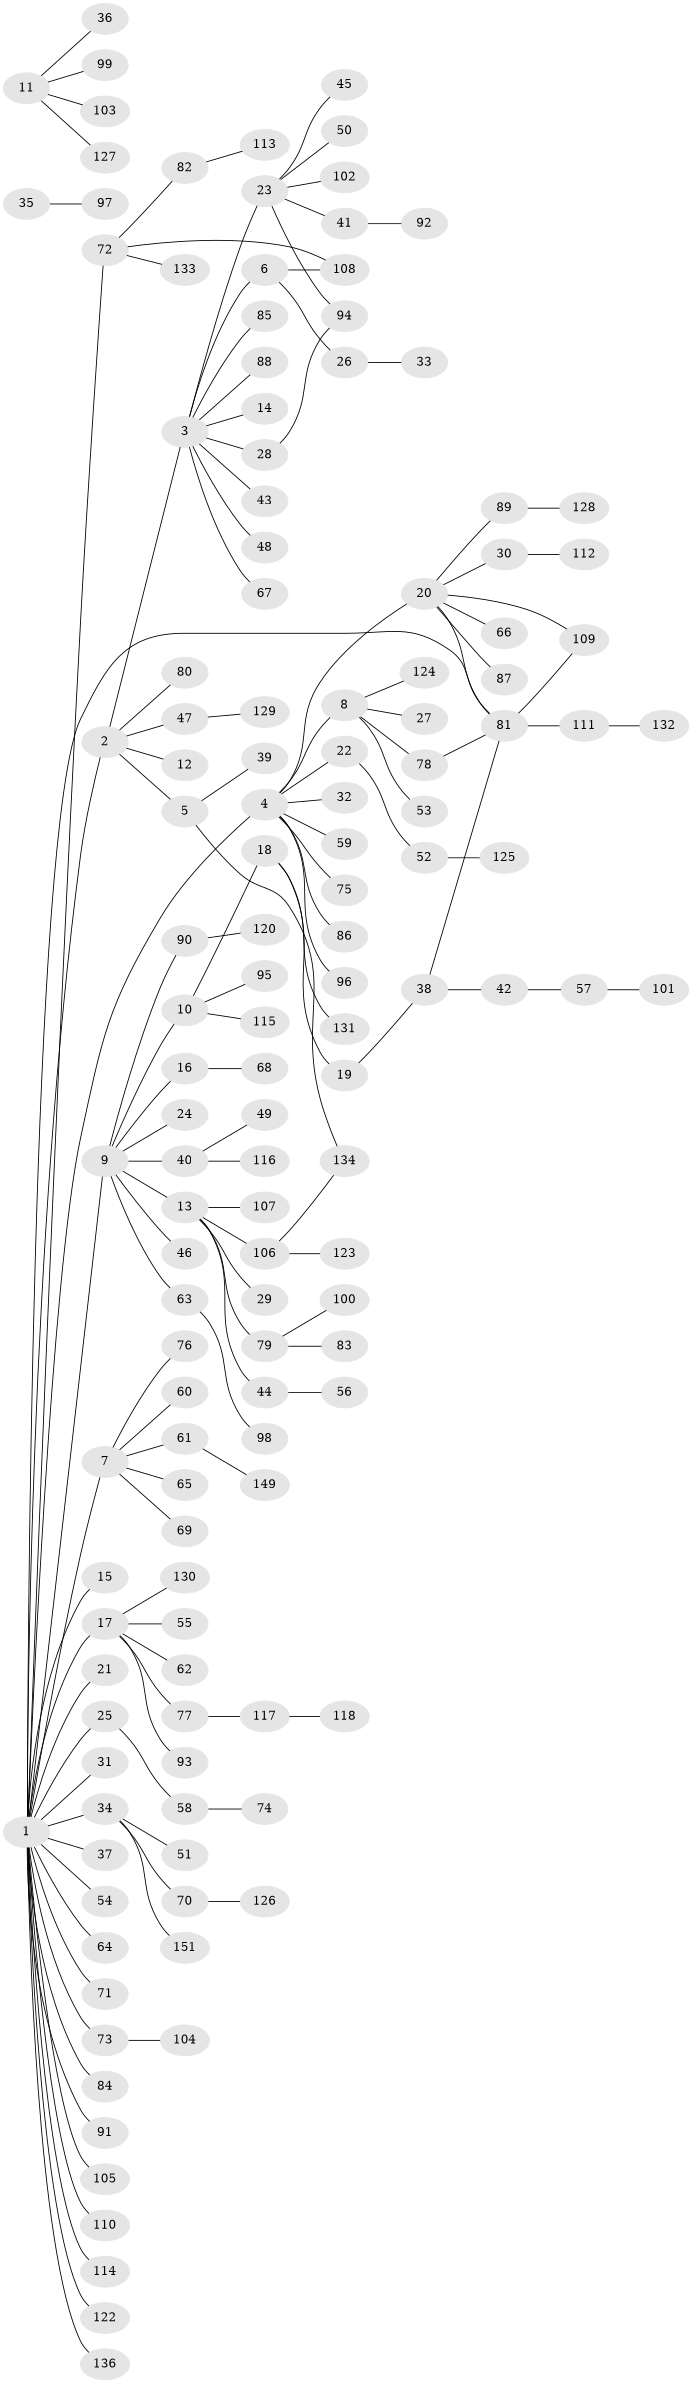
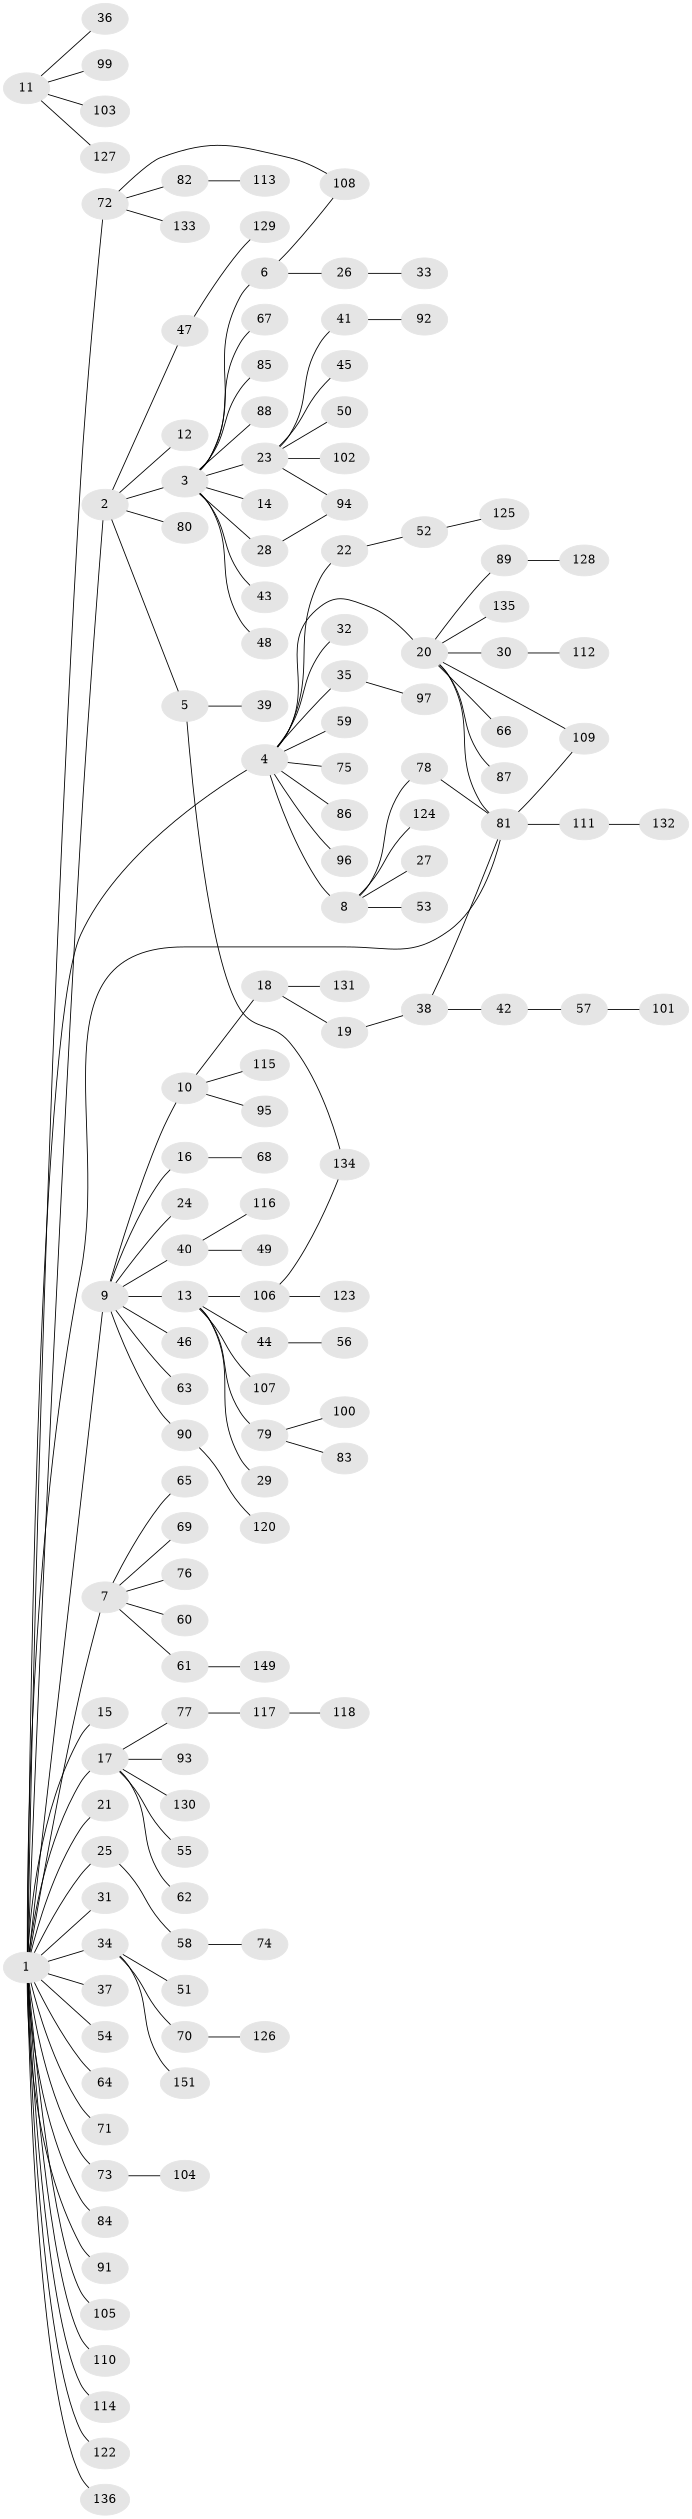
none -> (504, 607)
none -> (303, 717)
(265, 1439) -> none
